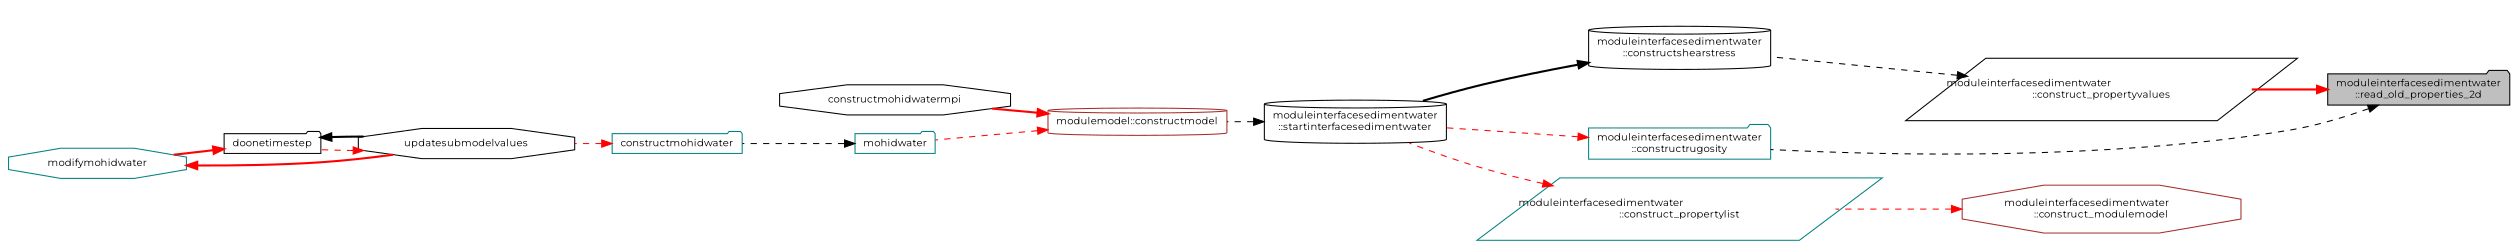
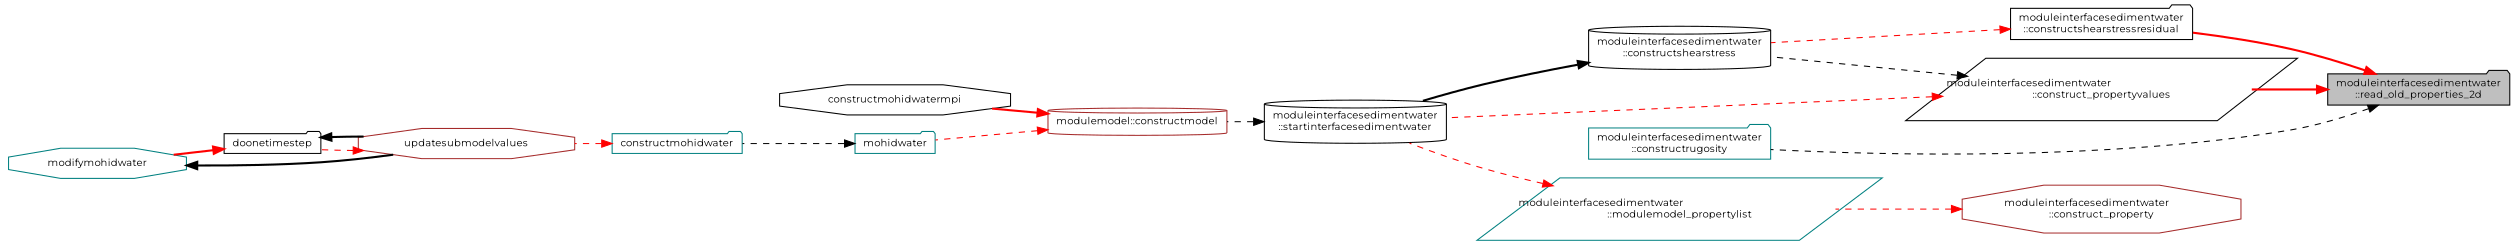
none -> (2102, 24)
(1512, 132) -> (1689, 107)
(467, 144) -> (467, 144)
(296, 164) -> (296, 164)
(1680, 209) -> (1680, 209)
(2102, 209) -> (2102, 209)
